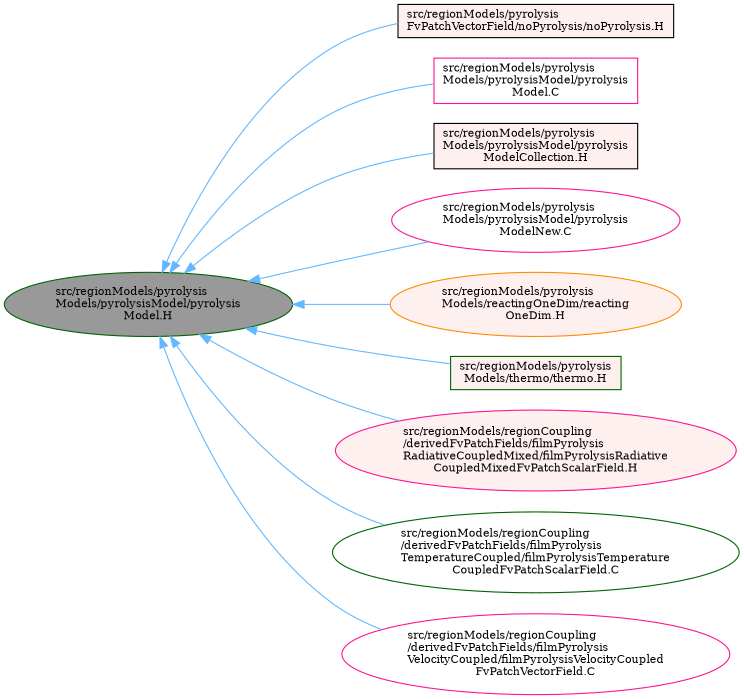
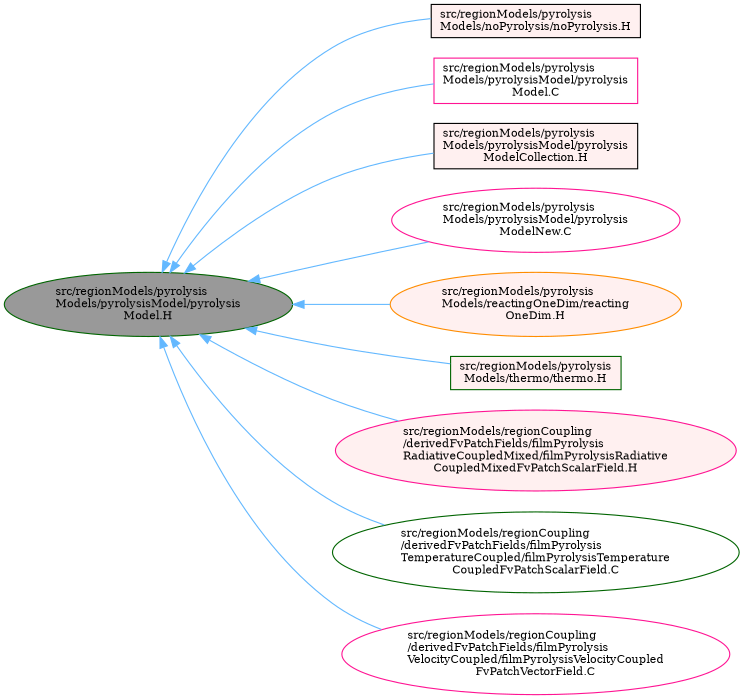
(536, 21) -> (536, 21)
